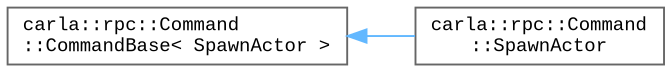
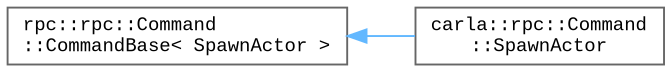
(177, 36) -> (177, 36)
